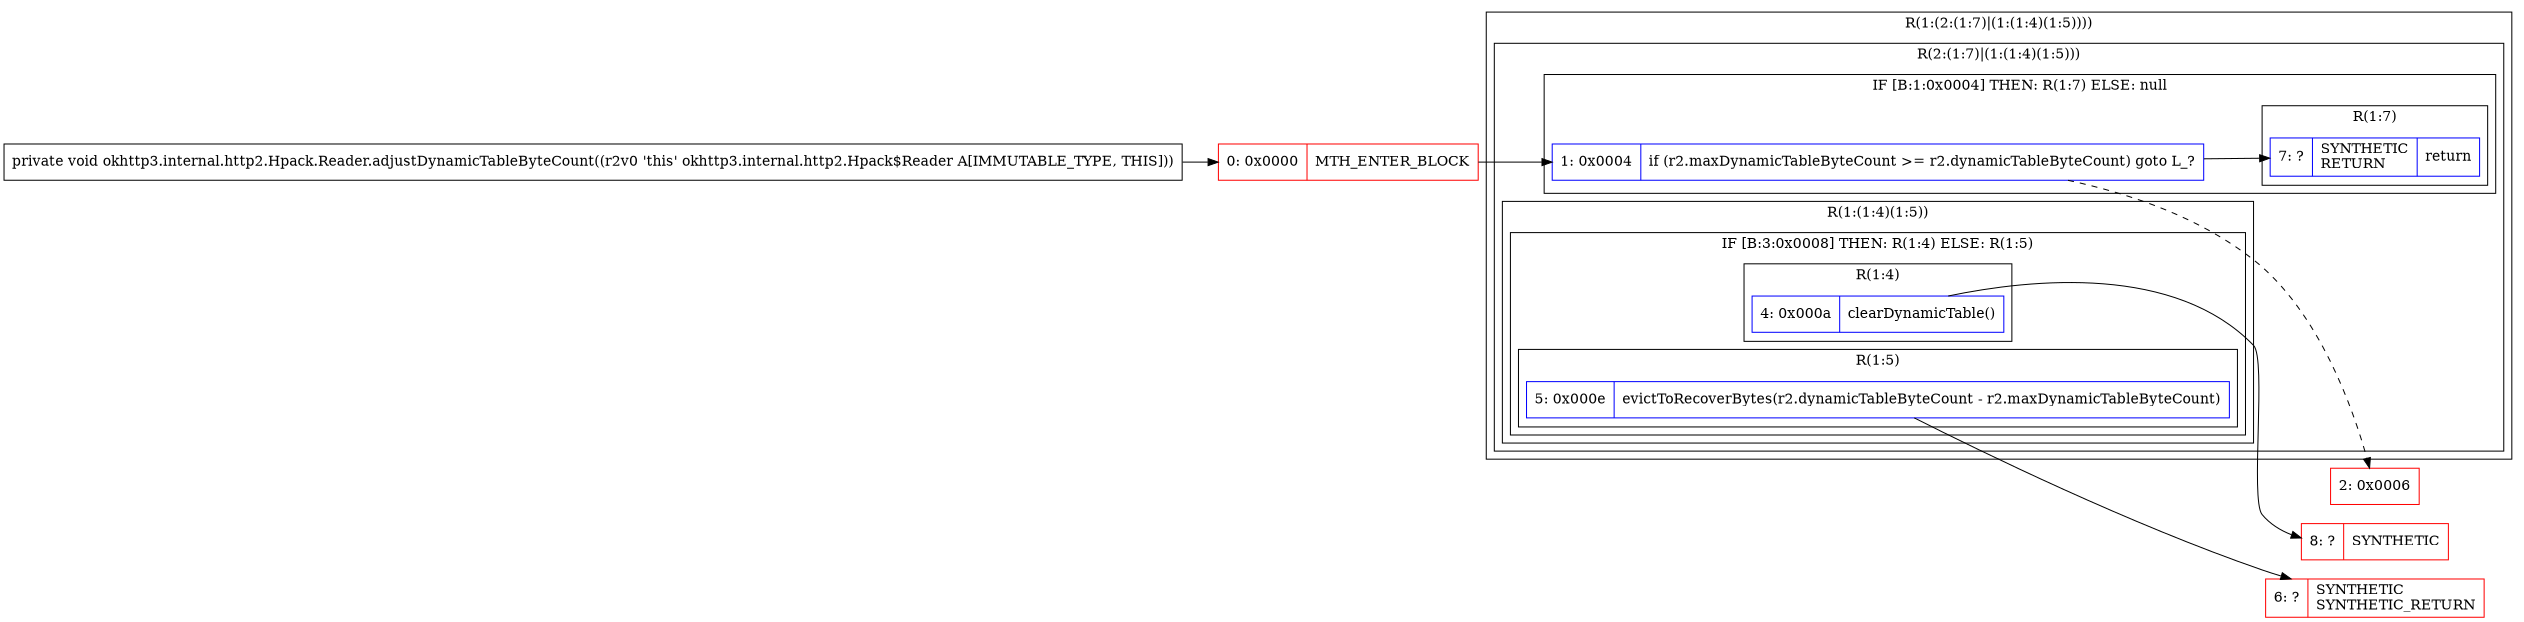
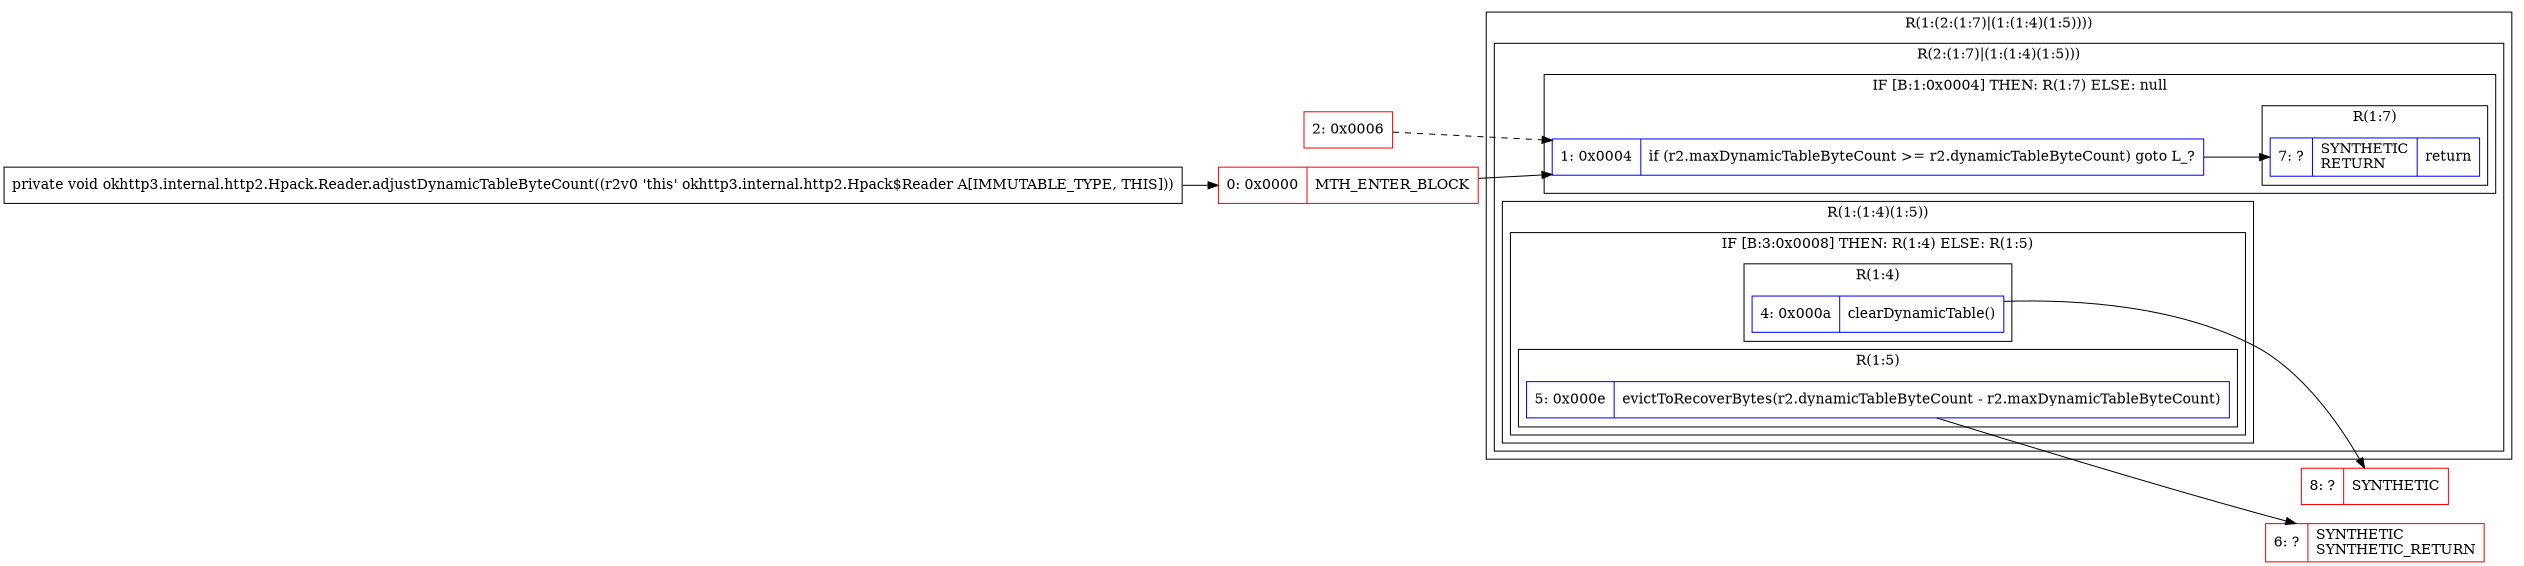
(2264, 269) -> (1467, 136)
